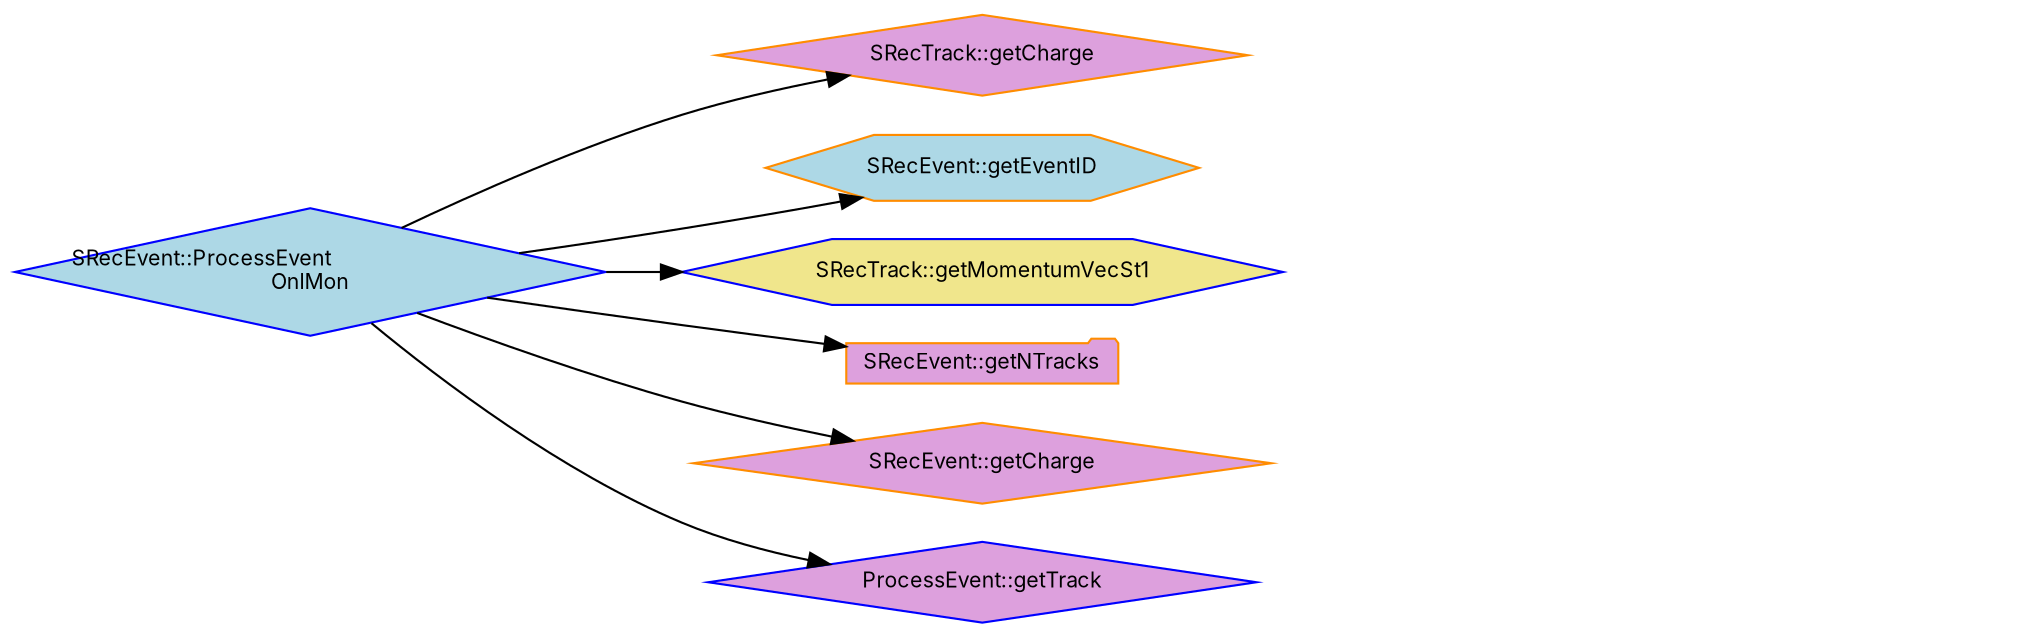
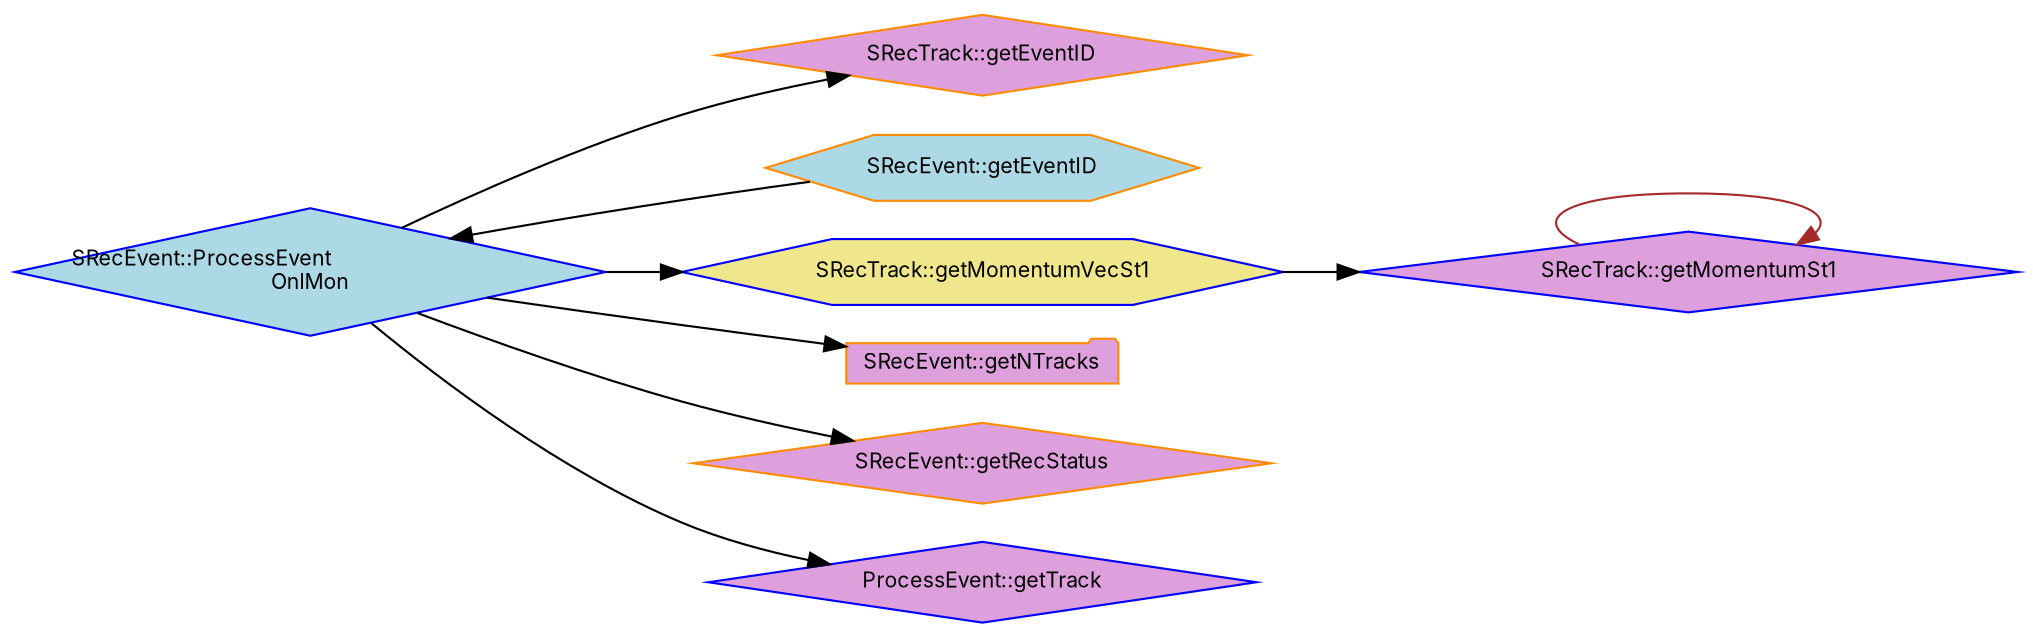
(982, 55) -> (982, 55)
(680, 229) -> (641, 206)
none -> (1688, 272)
(982, 463) -> (982, 463)
